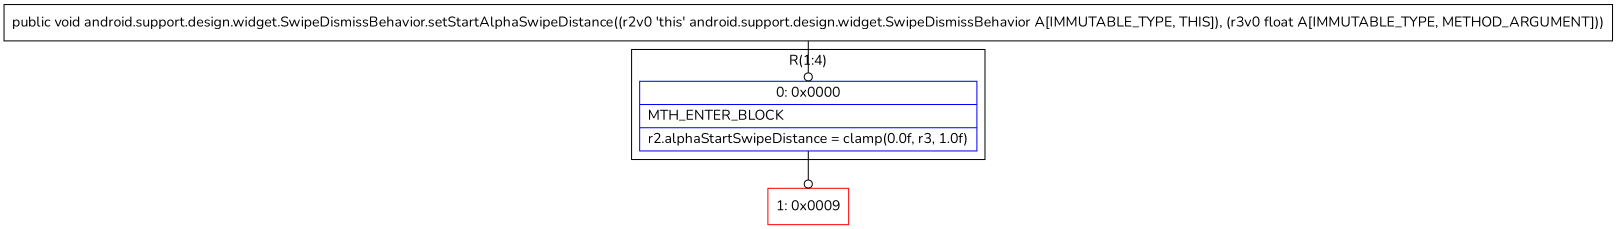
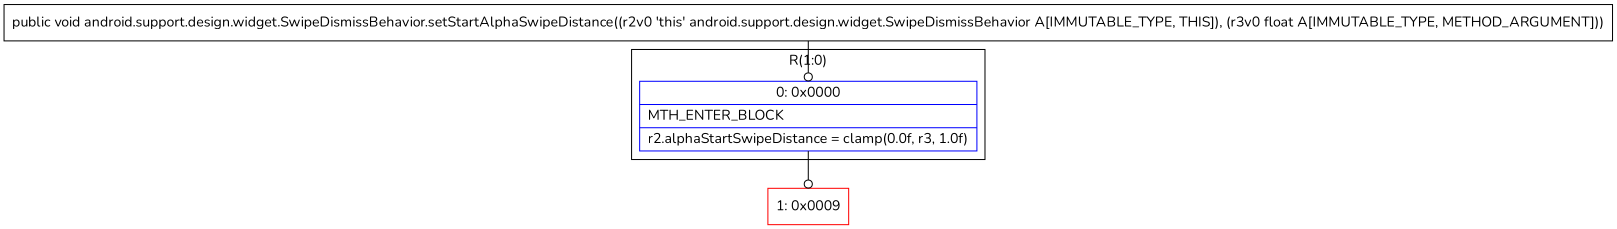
(808, 61) -> (808, 61)
